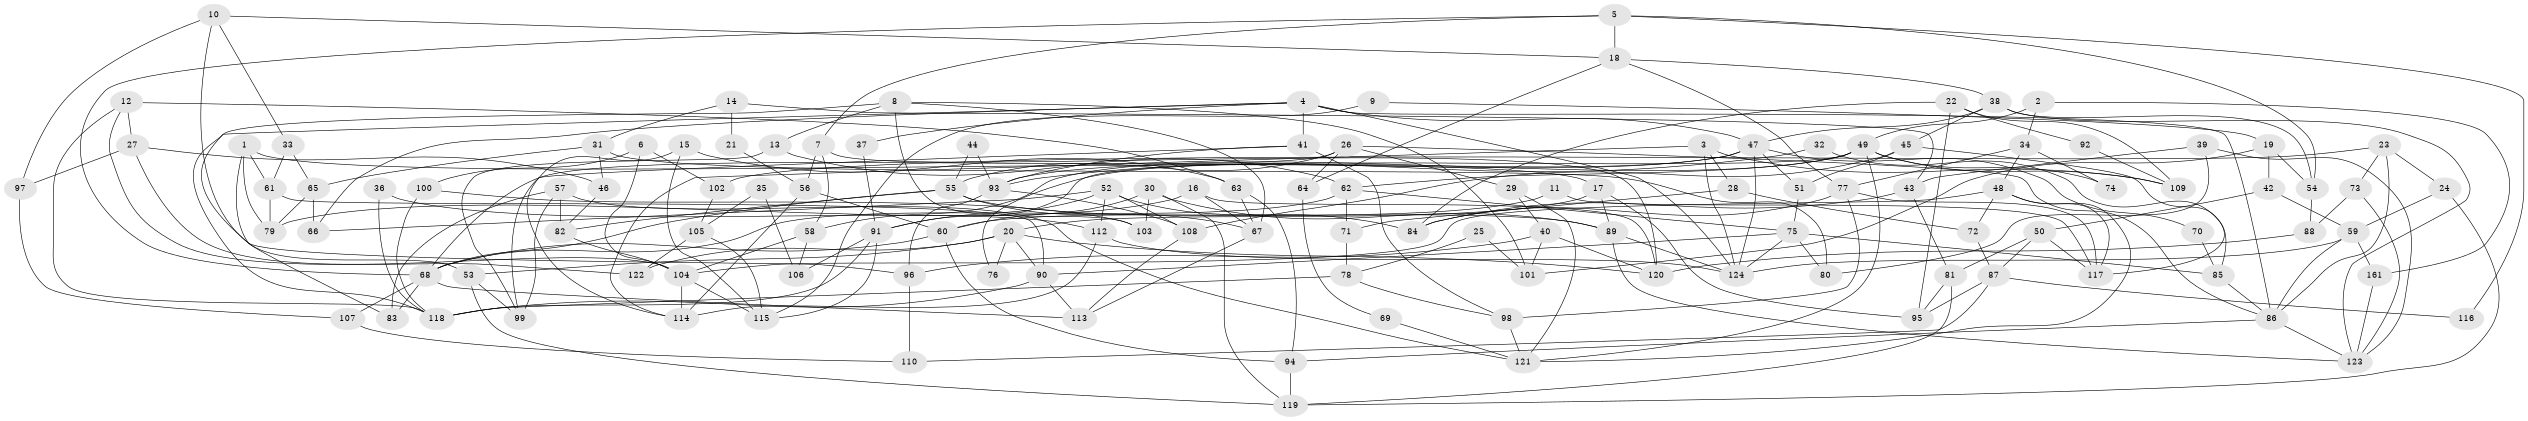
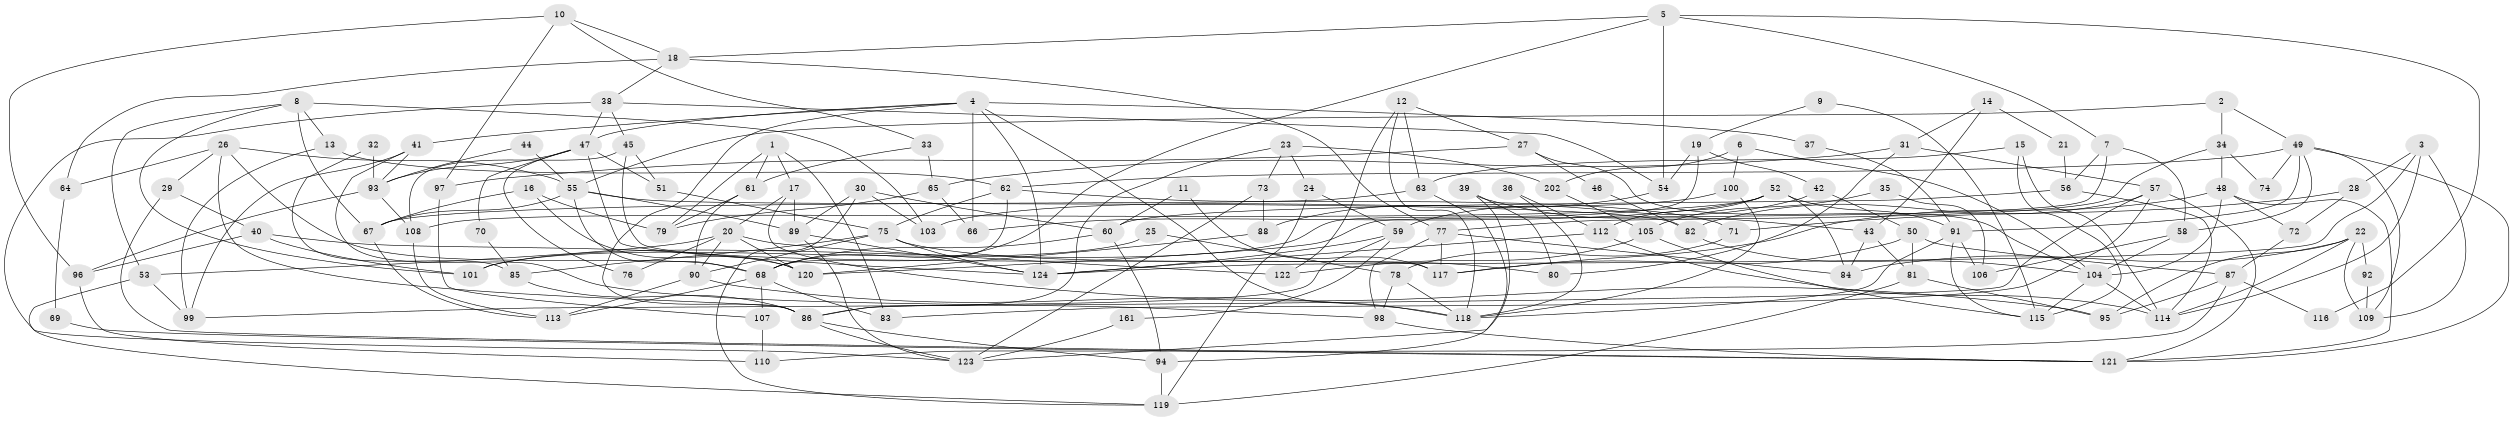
(2383, 112) -> (1352, 117)
(601, 167) -> (2014, 164)
(717, 189) -> (1553, 189)
none -> (2265, 281)
